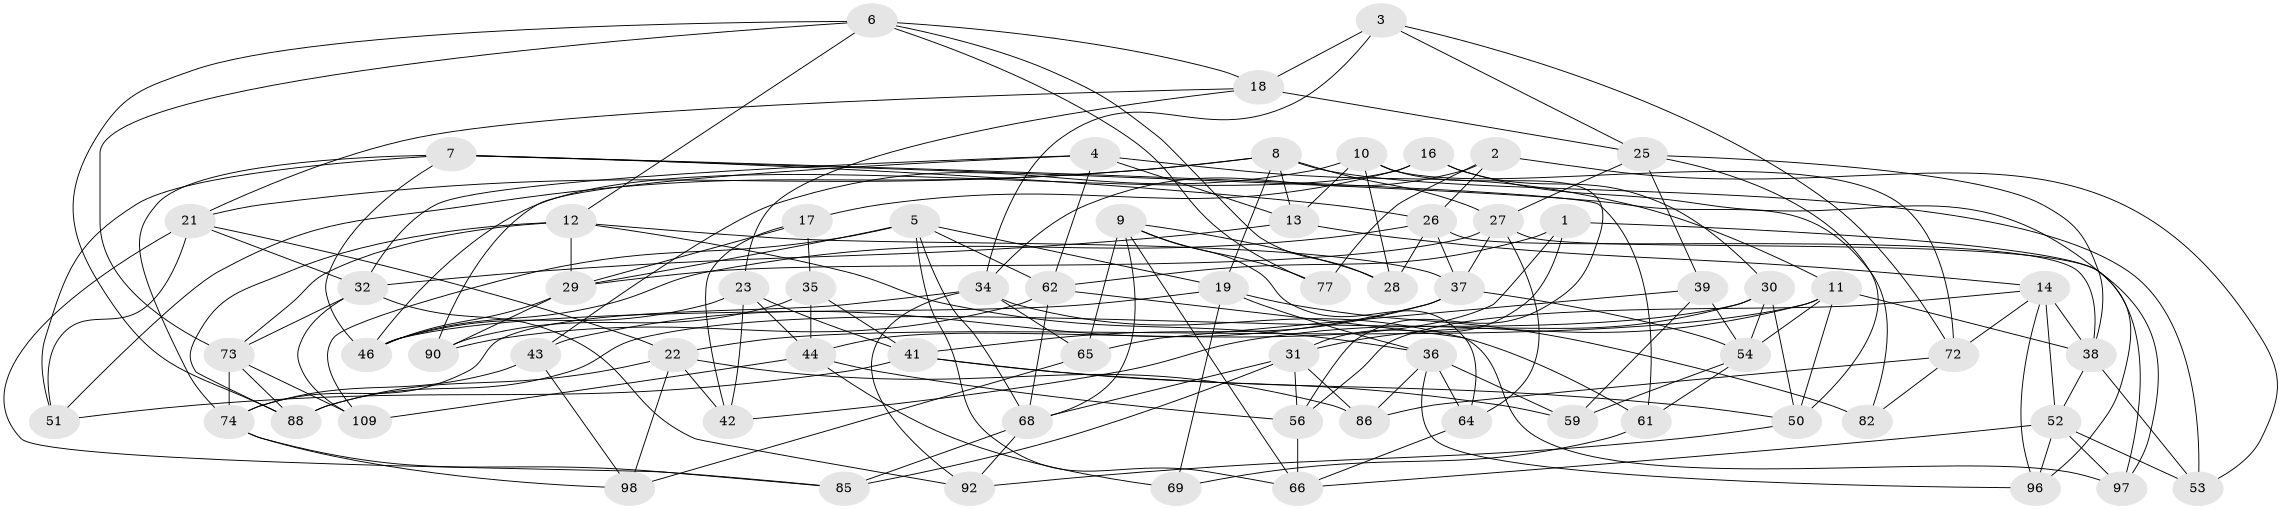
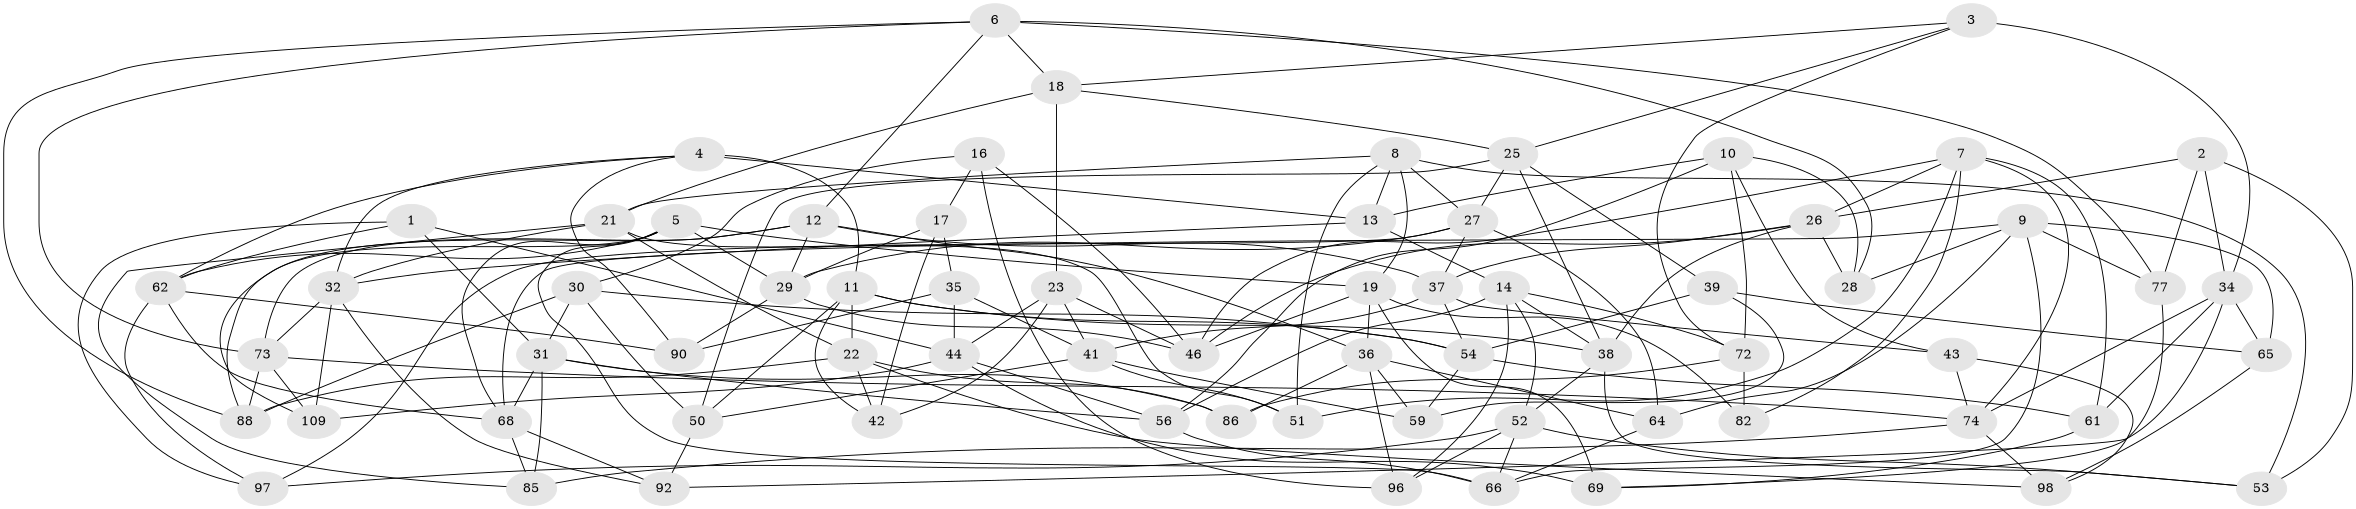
none -> (1899, 474)
